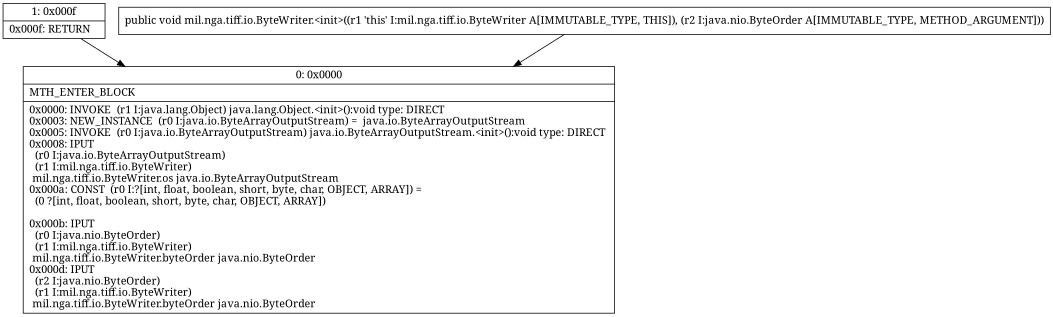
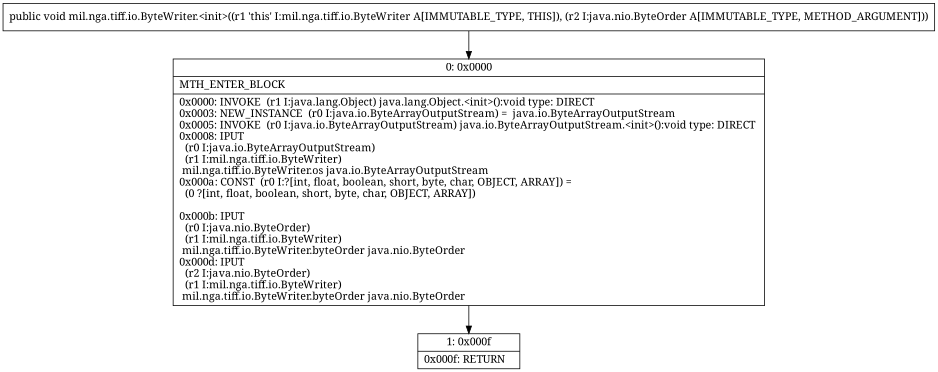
(100, 50) -> (469, 316)
